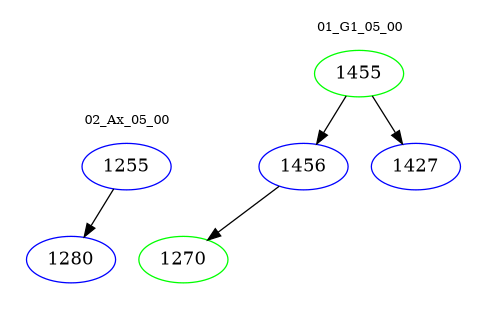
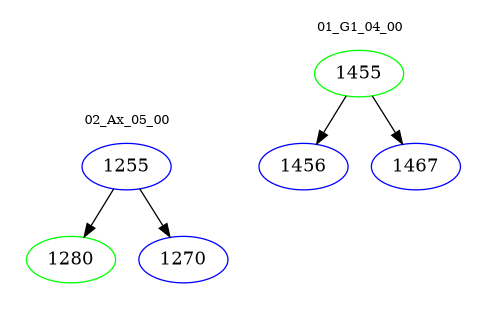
(360, 28) -> (360, 28)
(416, 167) -> (416, 167)
(249, 209) -> (151, 207)
(71, 260) -> (71, 260)
(183, 260) -> (183, 260)
